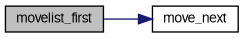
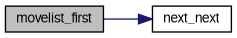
(195, 19) -> (192, 19)
